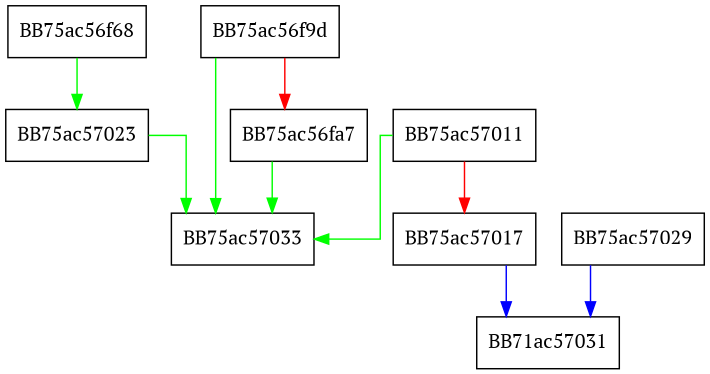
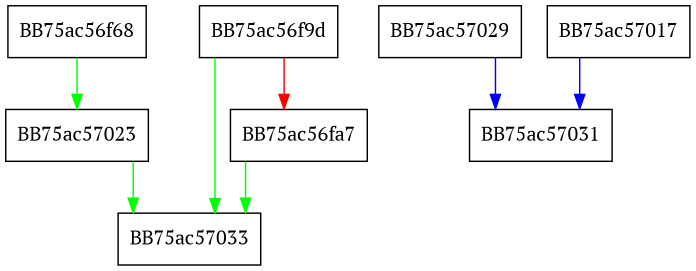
(464, 135) -> none
(548, 343) -> (541, 135)
